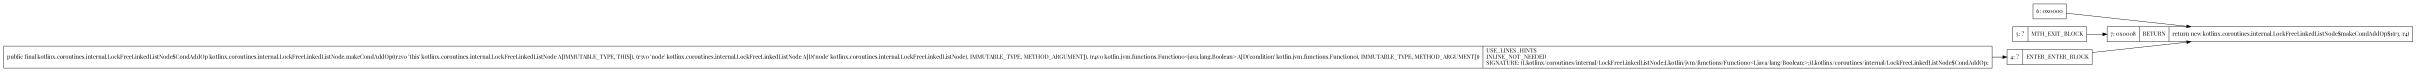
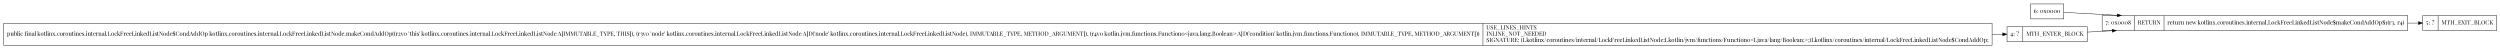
(2095, 34) -> (2413, 23)
(2057, 57) -> (2055, 34)
